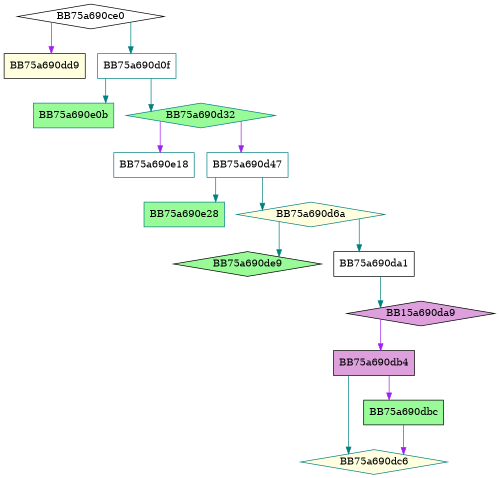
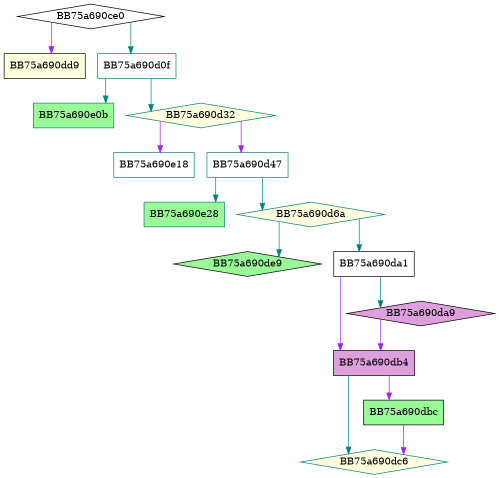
(201, 116) -> (201, 116)
none -> (340, 310)
(421, 314) -> (421, 314)
